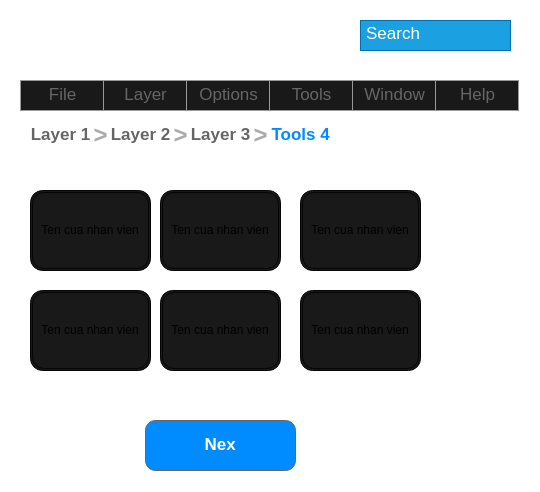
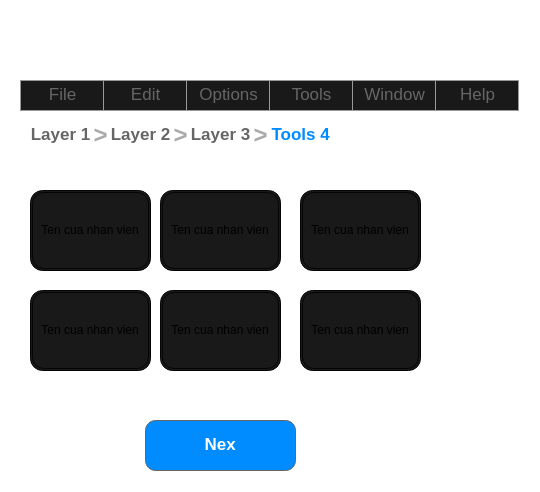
(436, 36) -> none
(146, 96) -> (146, 96)
